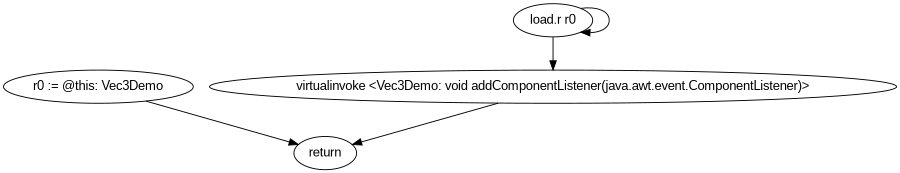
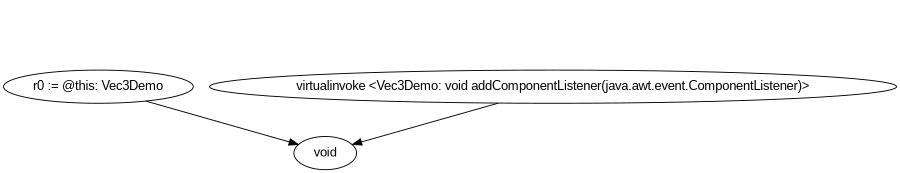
(553, 20) -> none
(325, 153) -> (325, 153)
